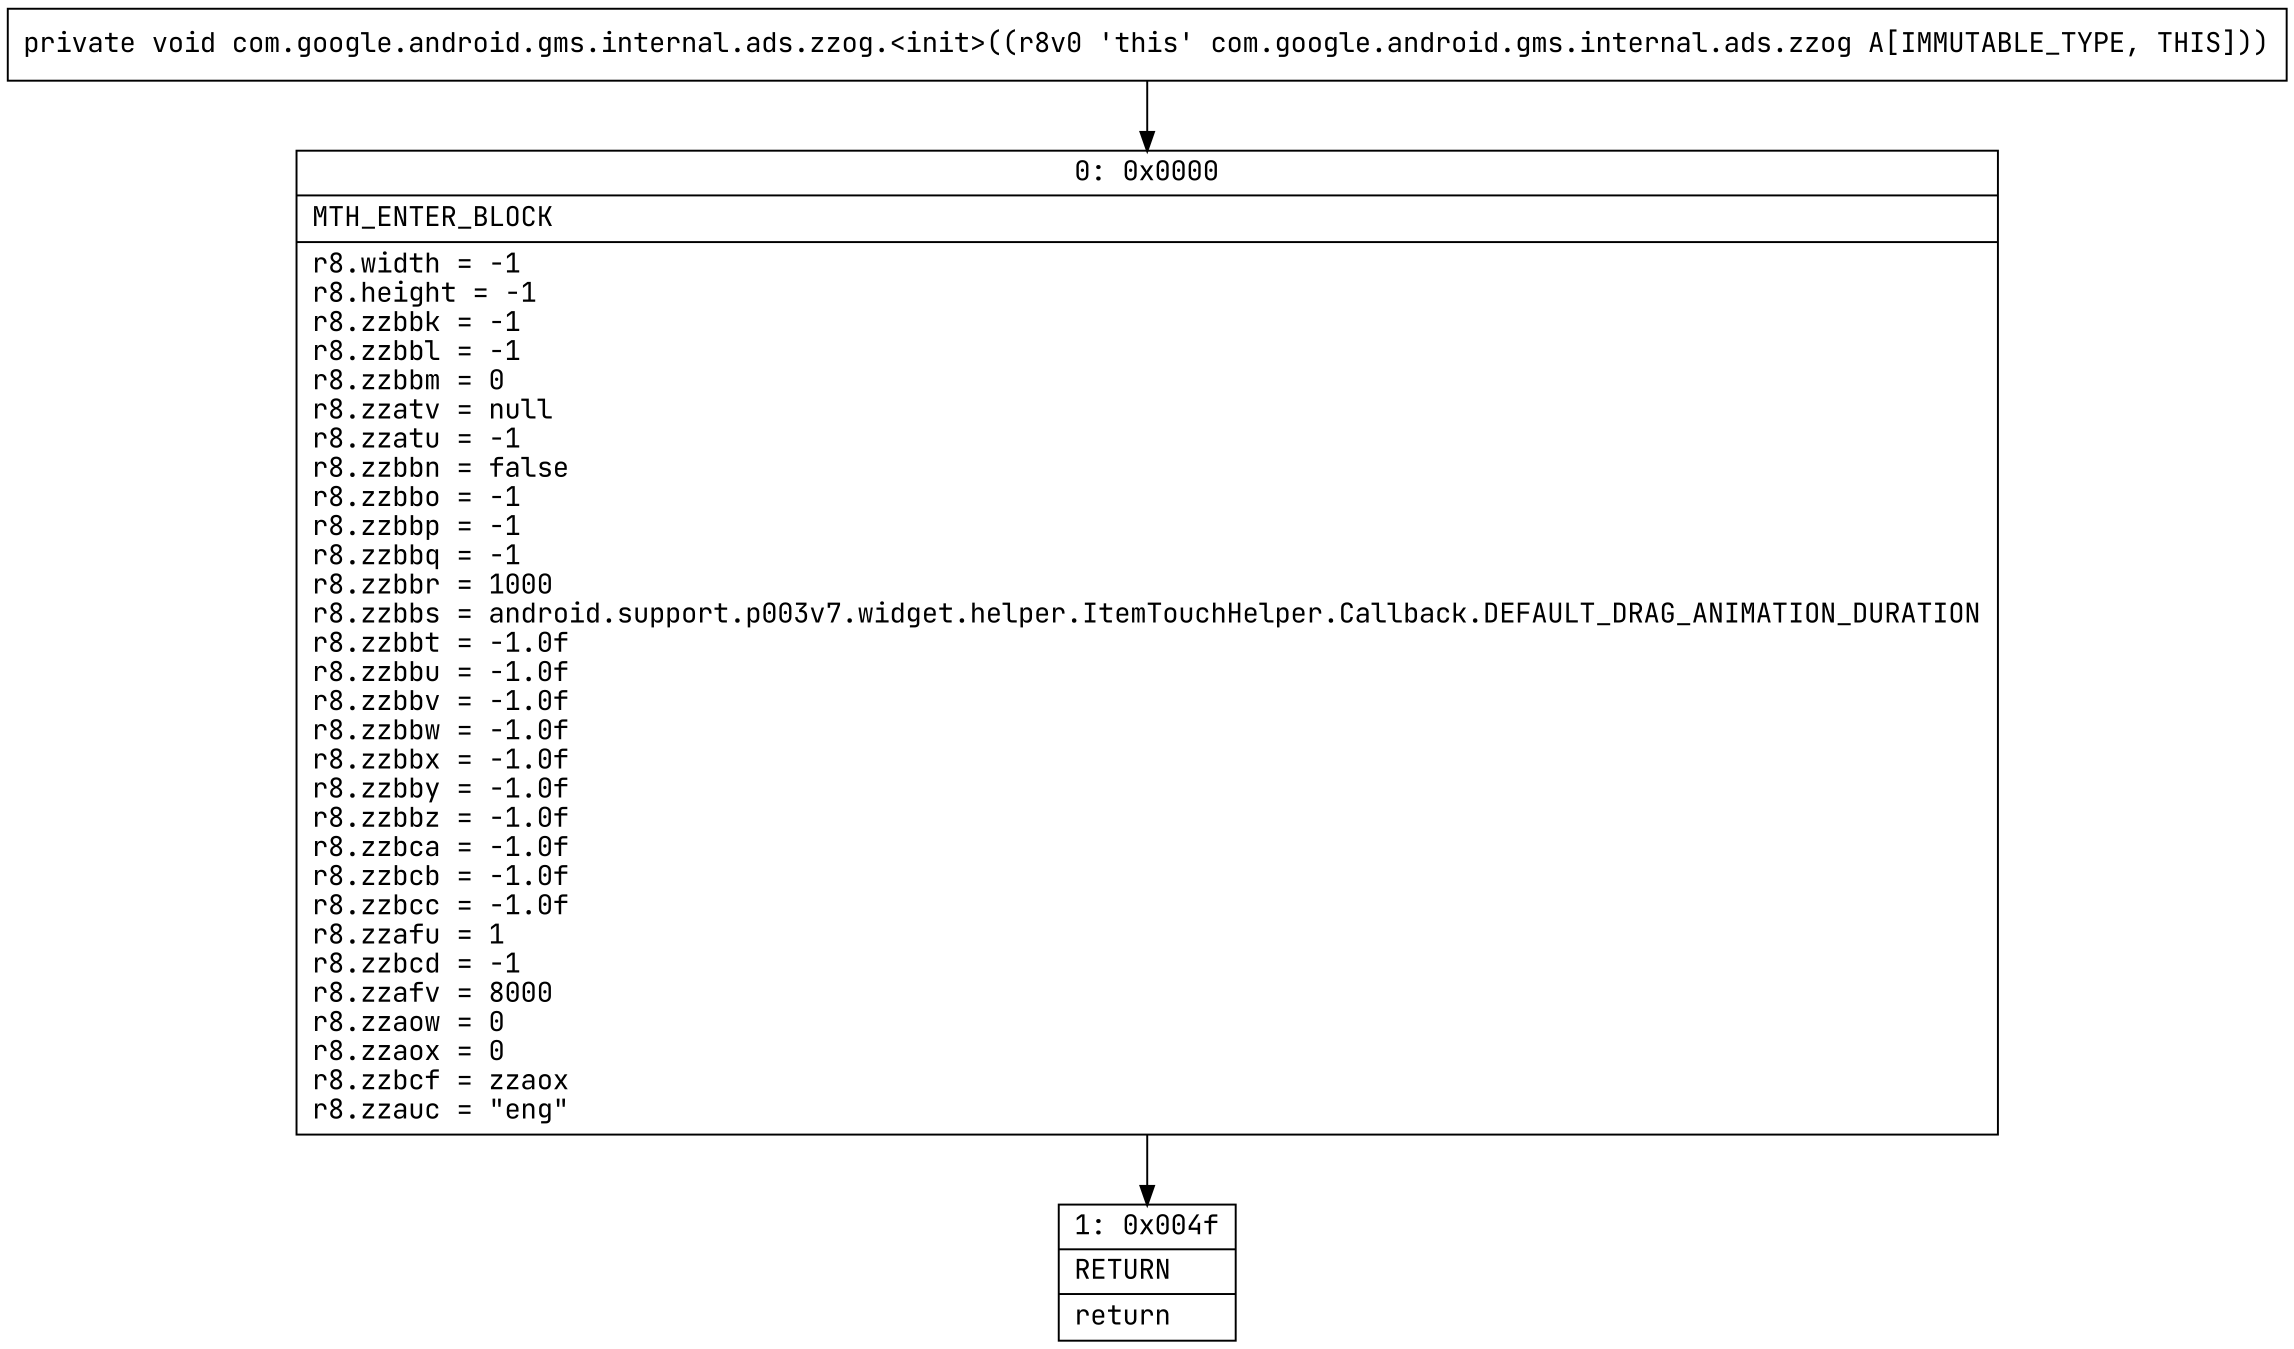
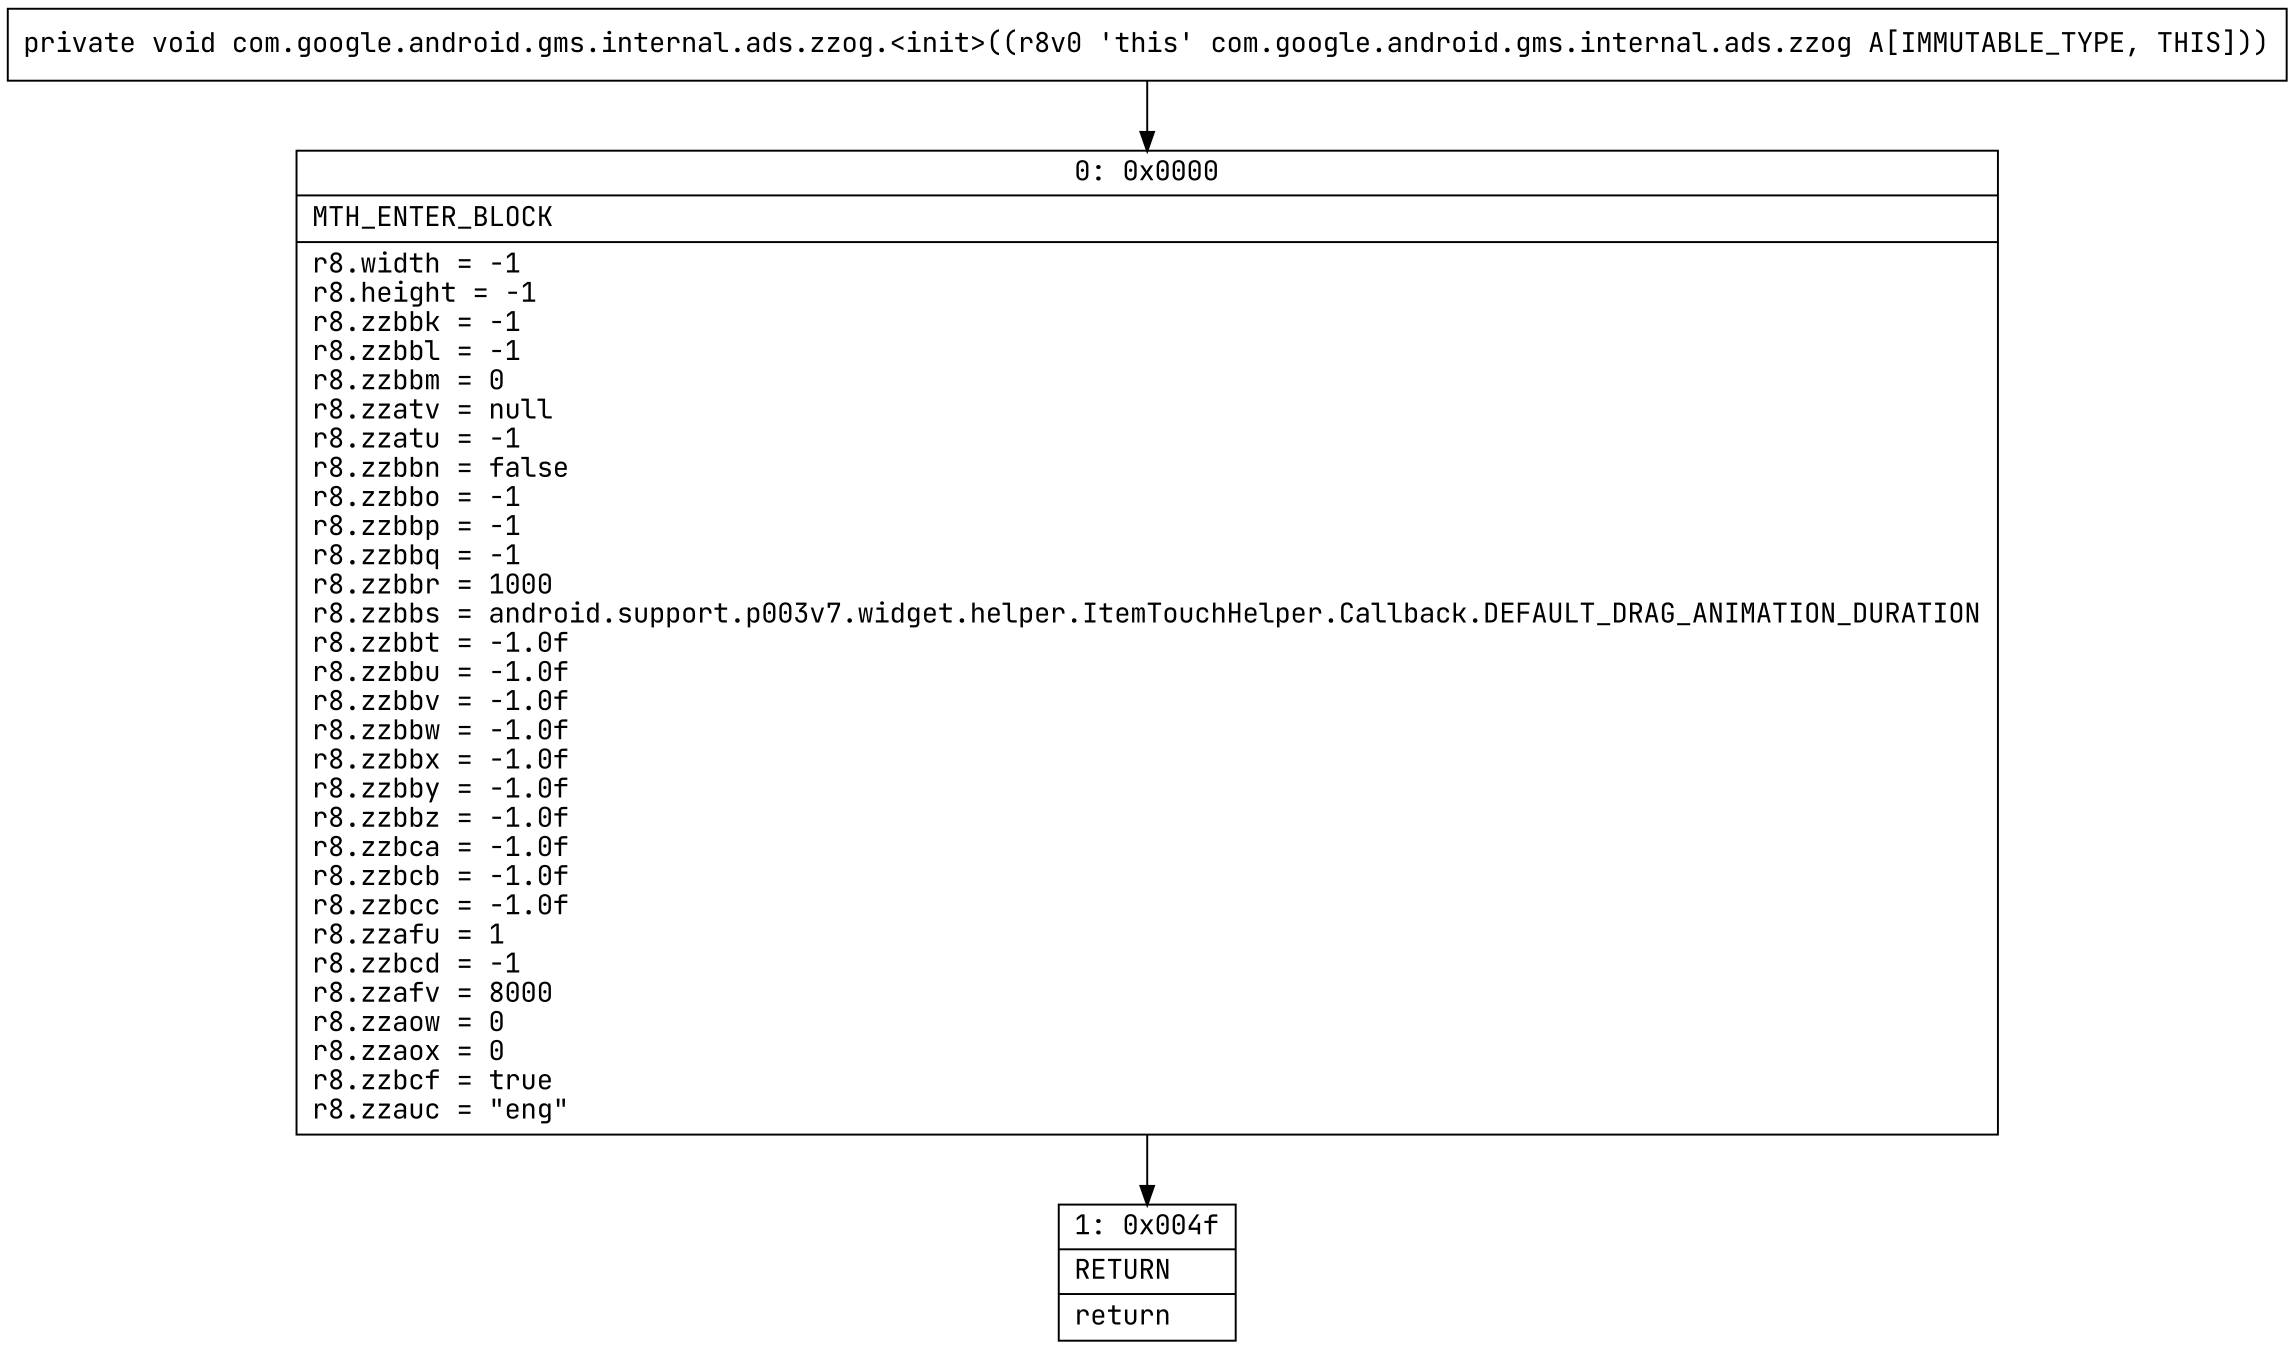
(441, 1081) -> (433, 1081)
